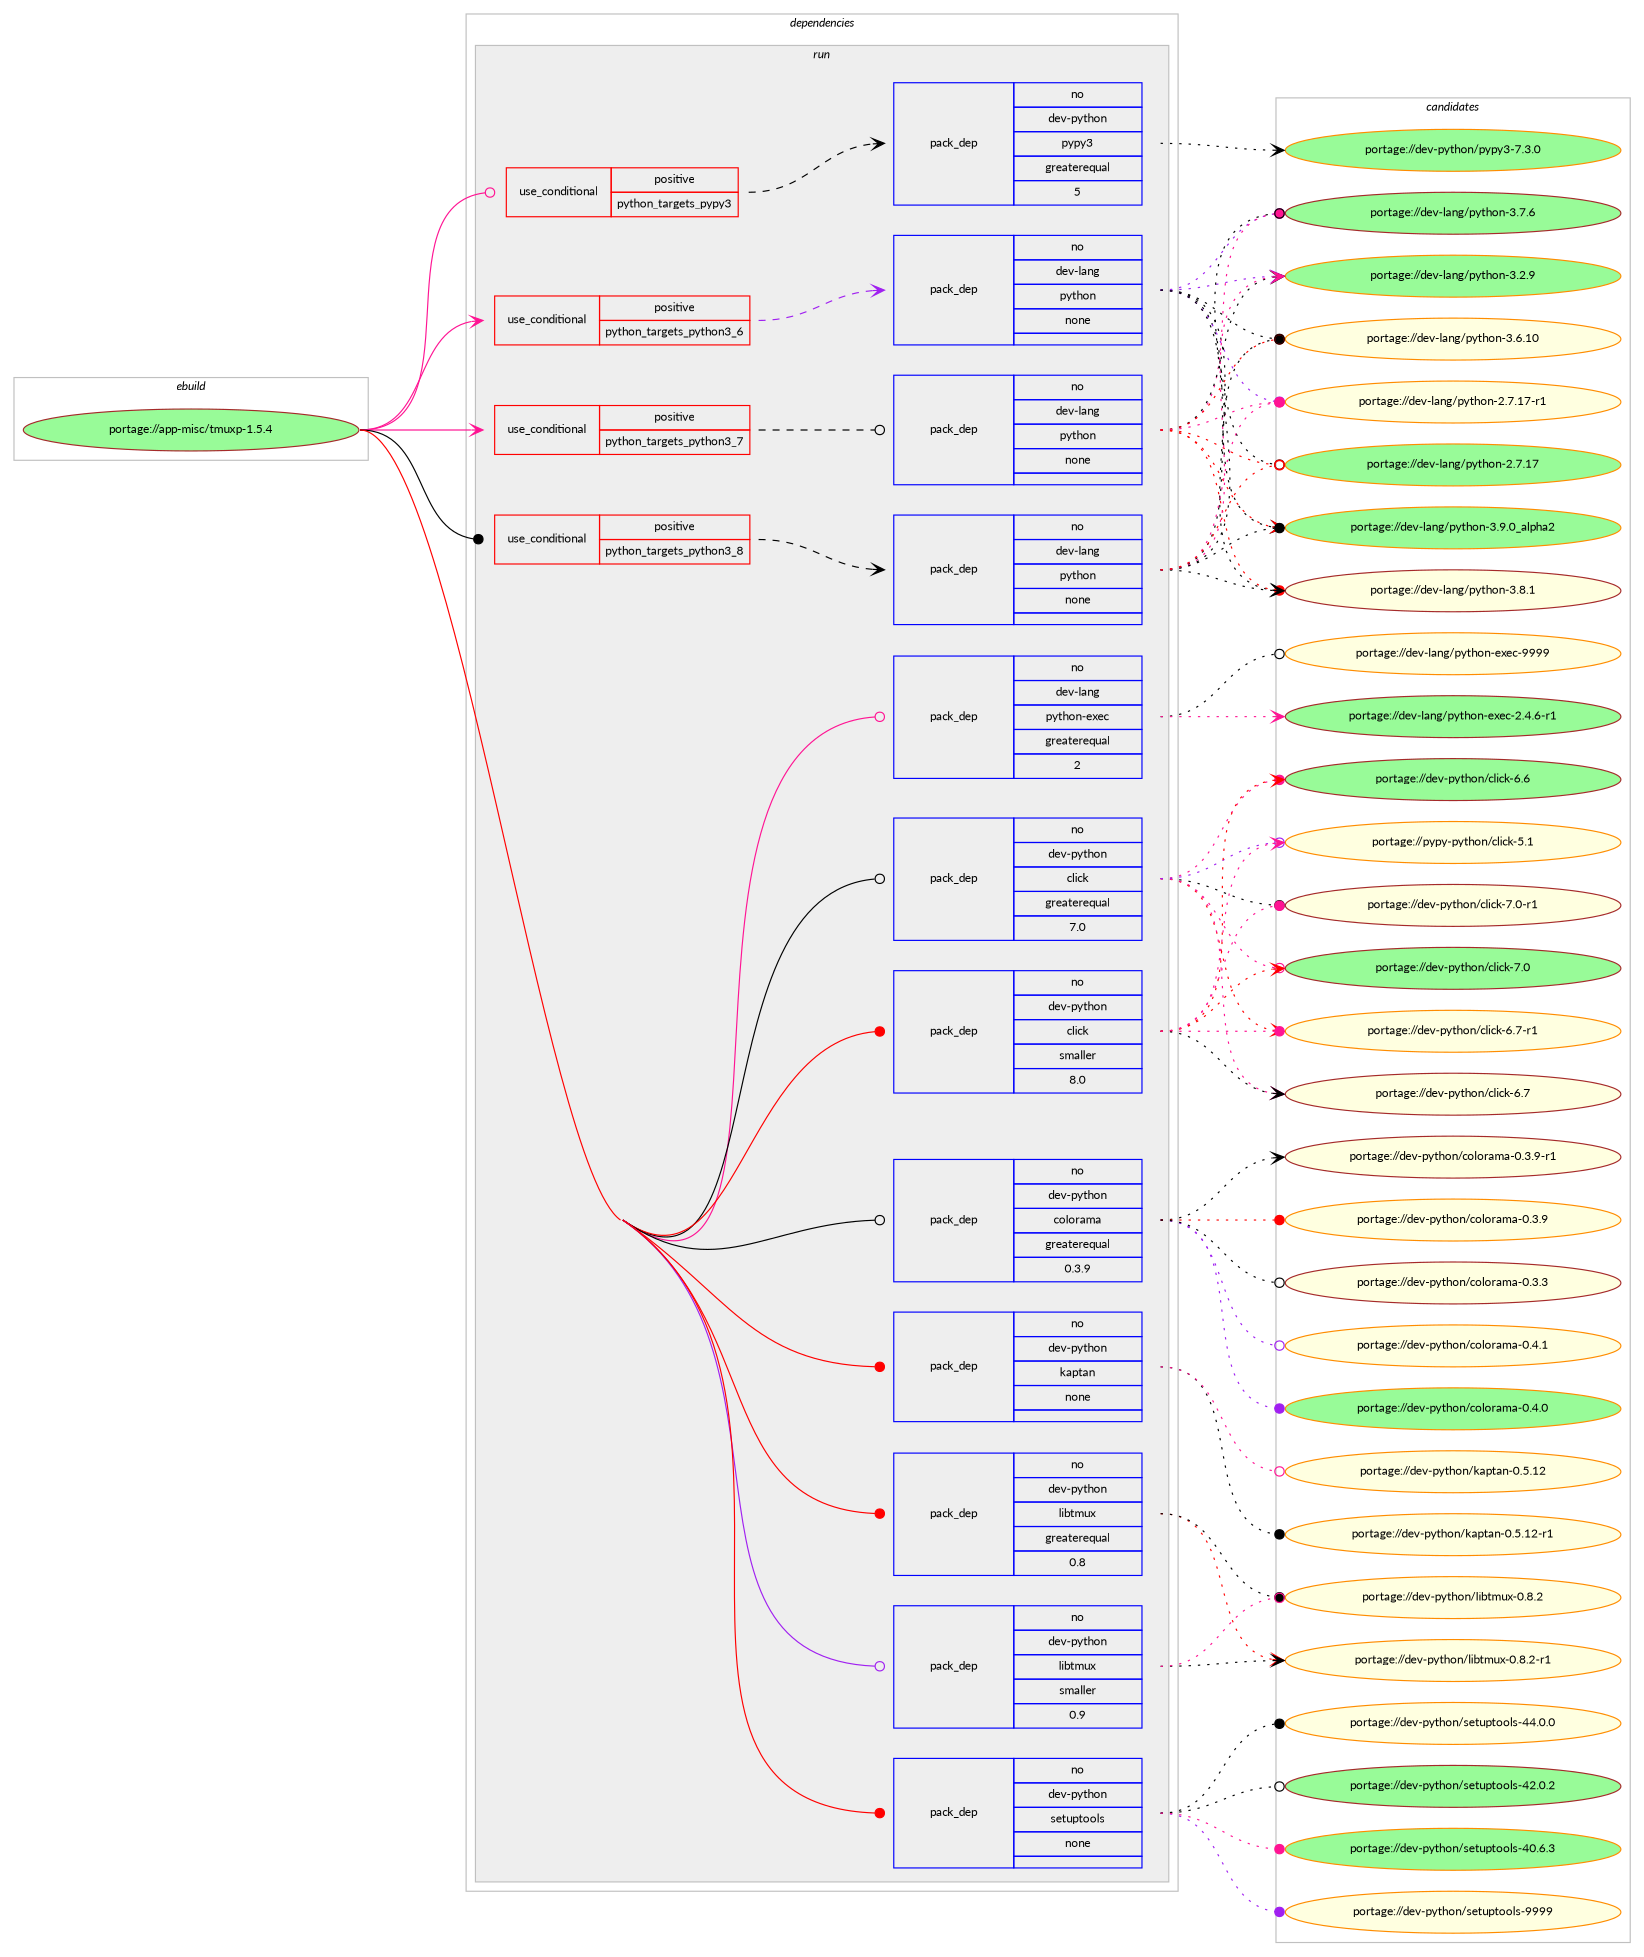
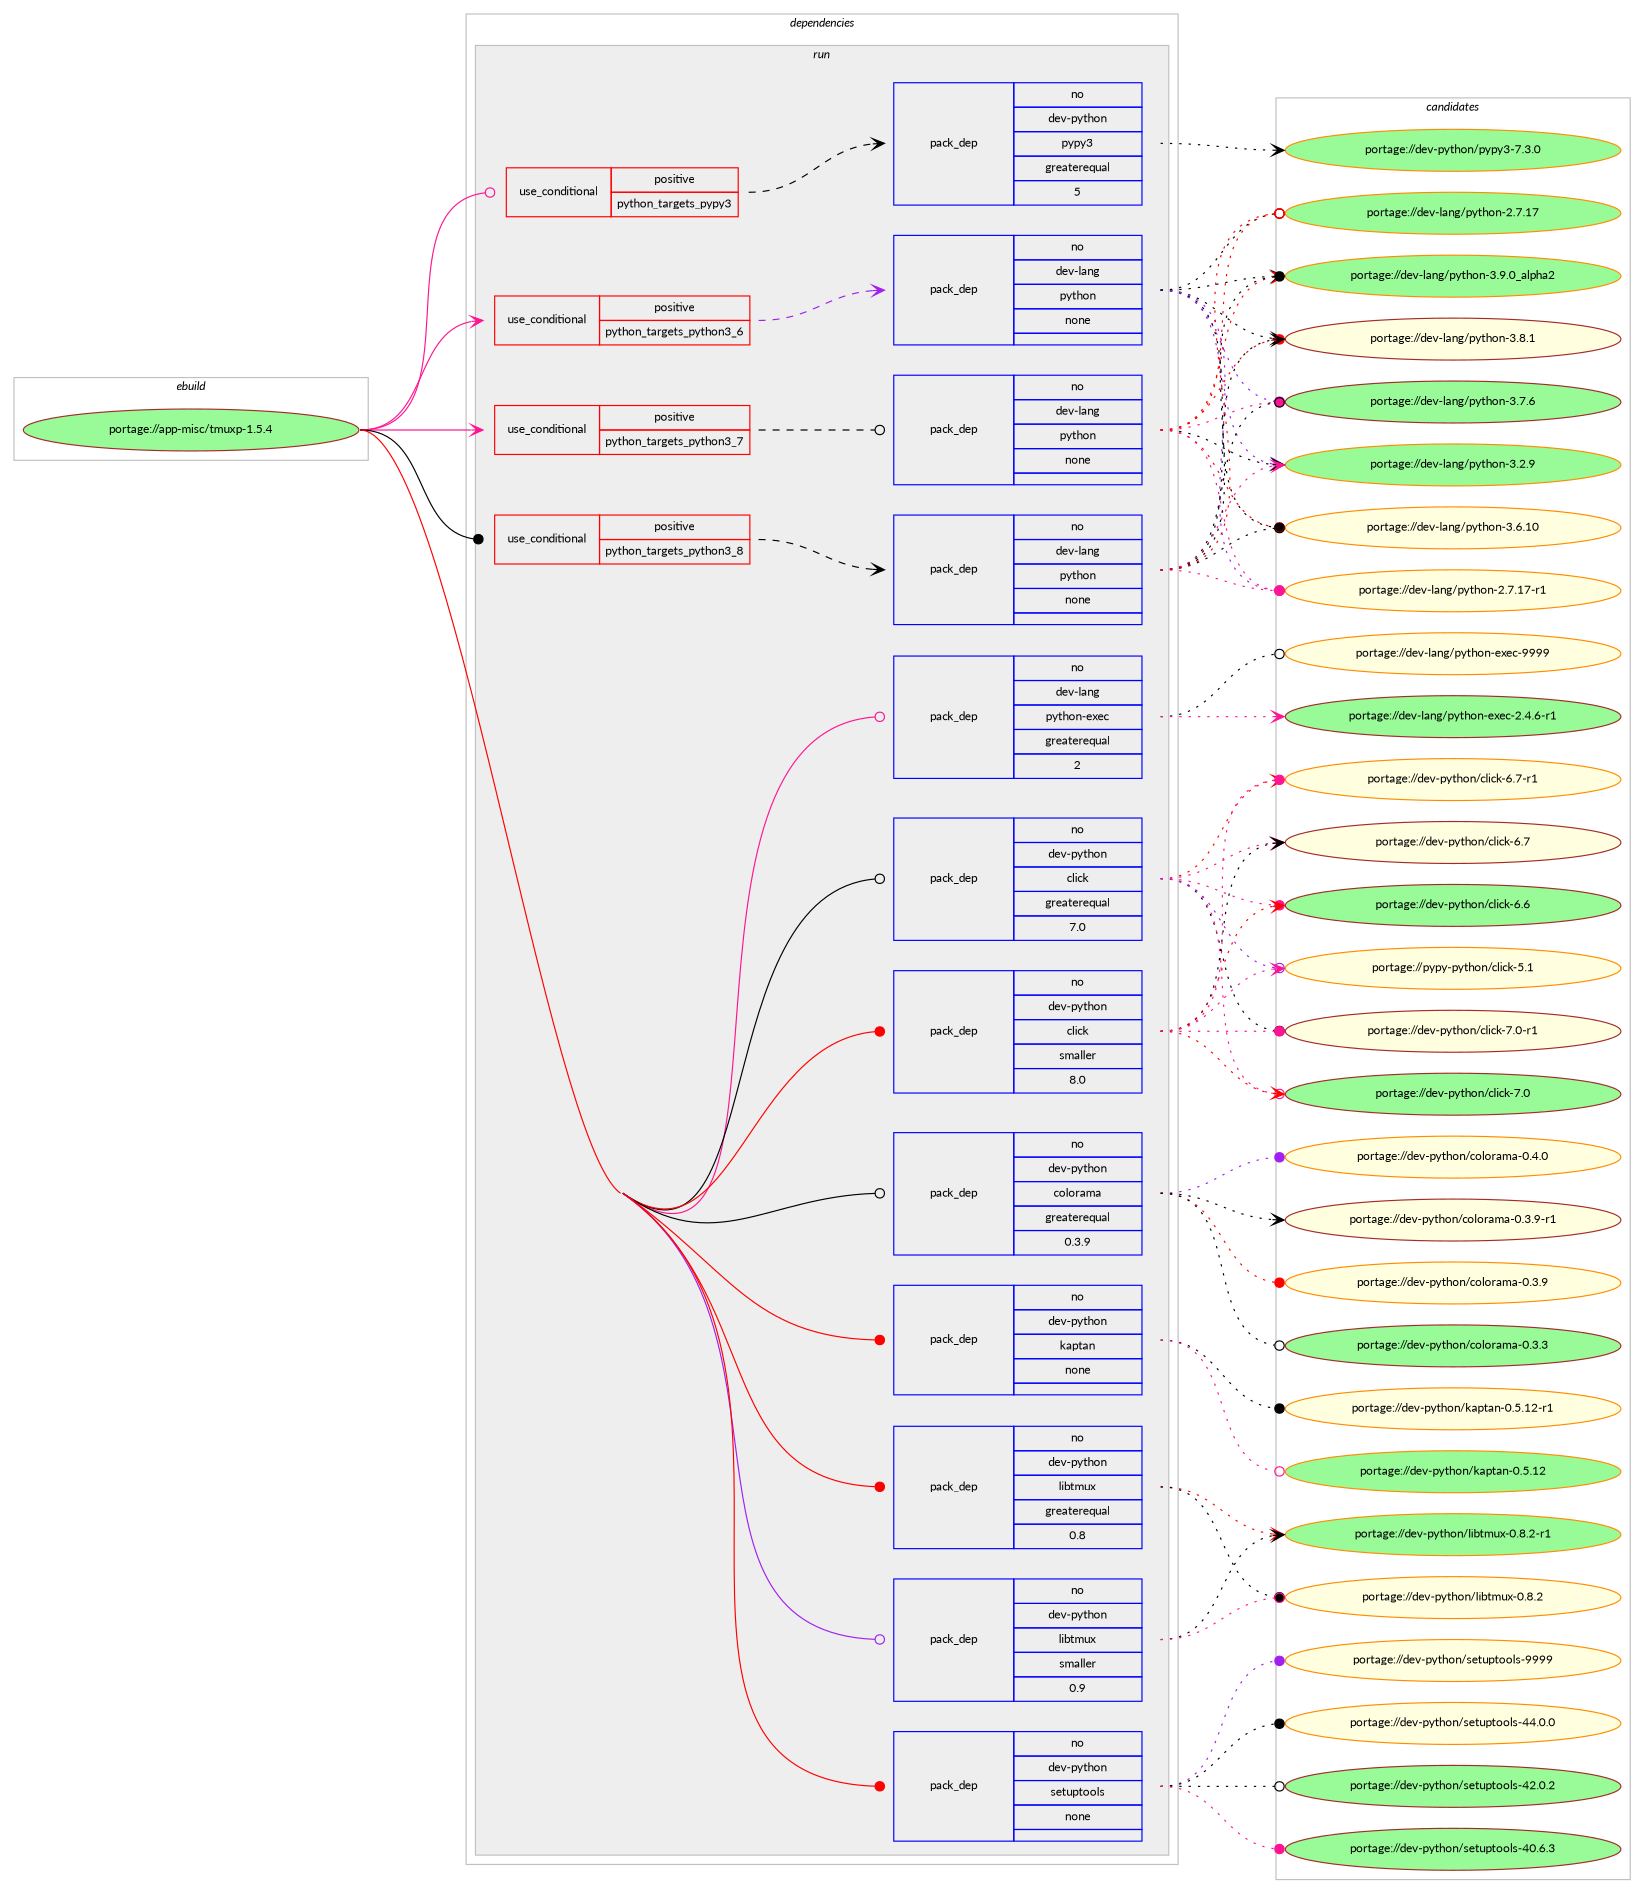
(1453, 1283) -> (1453, 1346)
(1453, 1346) -> none
(1453, 1409) -> (1453, 1157)
(1453, 1472) -> (1453, 1472)
(1453, 1661) -> (1453, 1535)
(1453, 1849) -> (1453, 1849)
